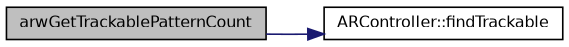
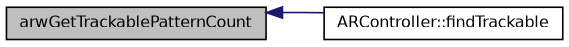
(287, 34) -> (303, 13)
